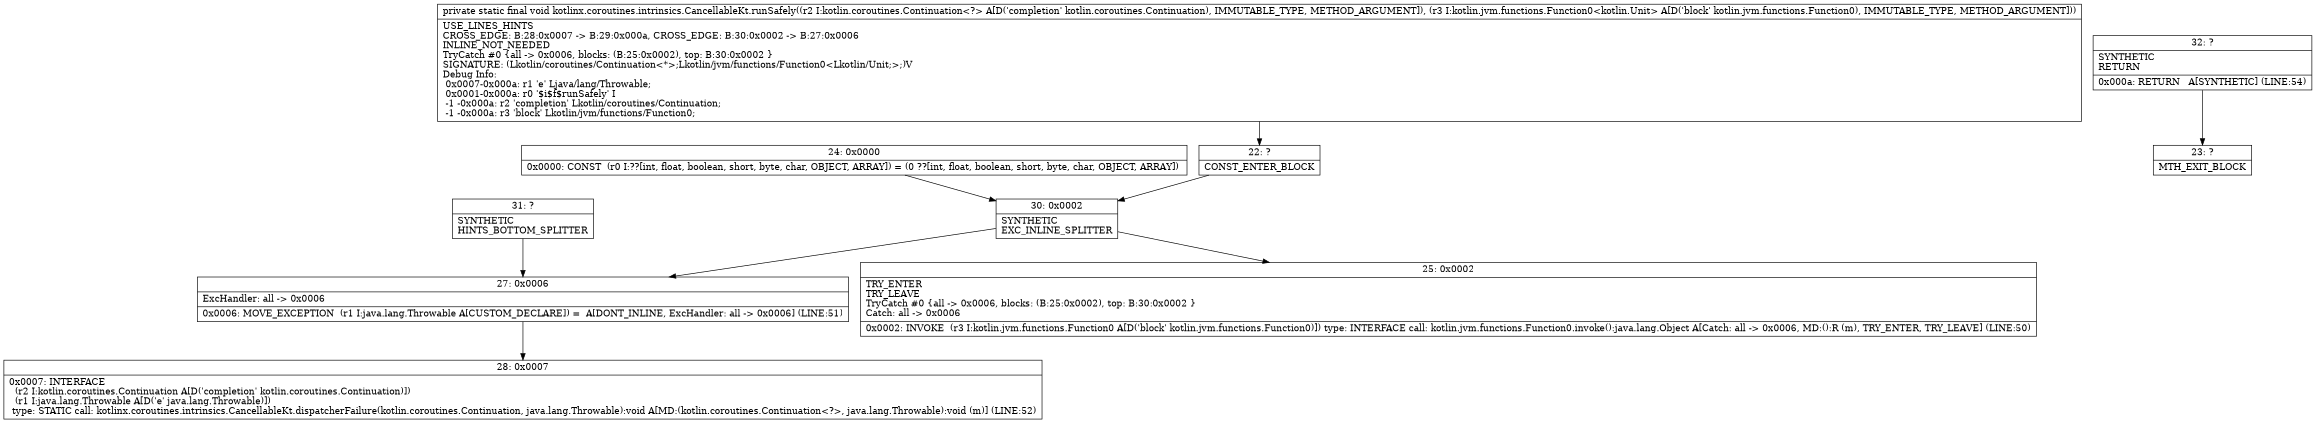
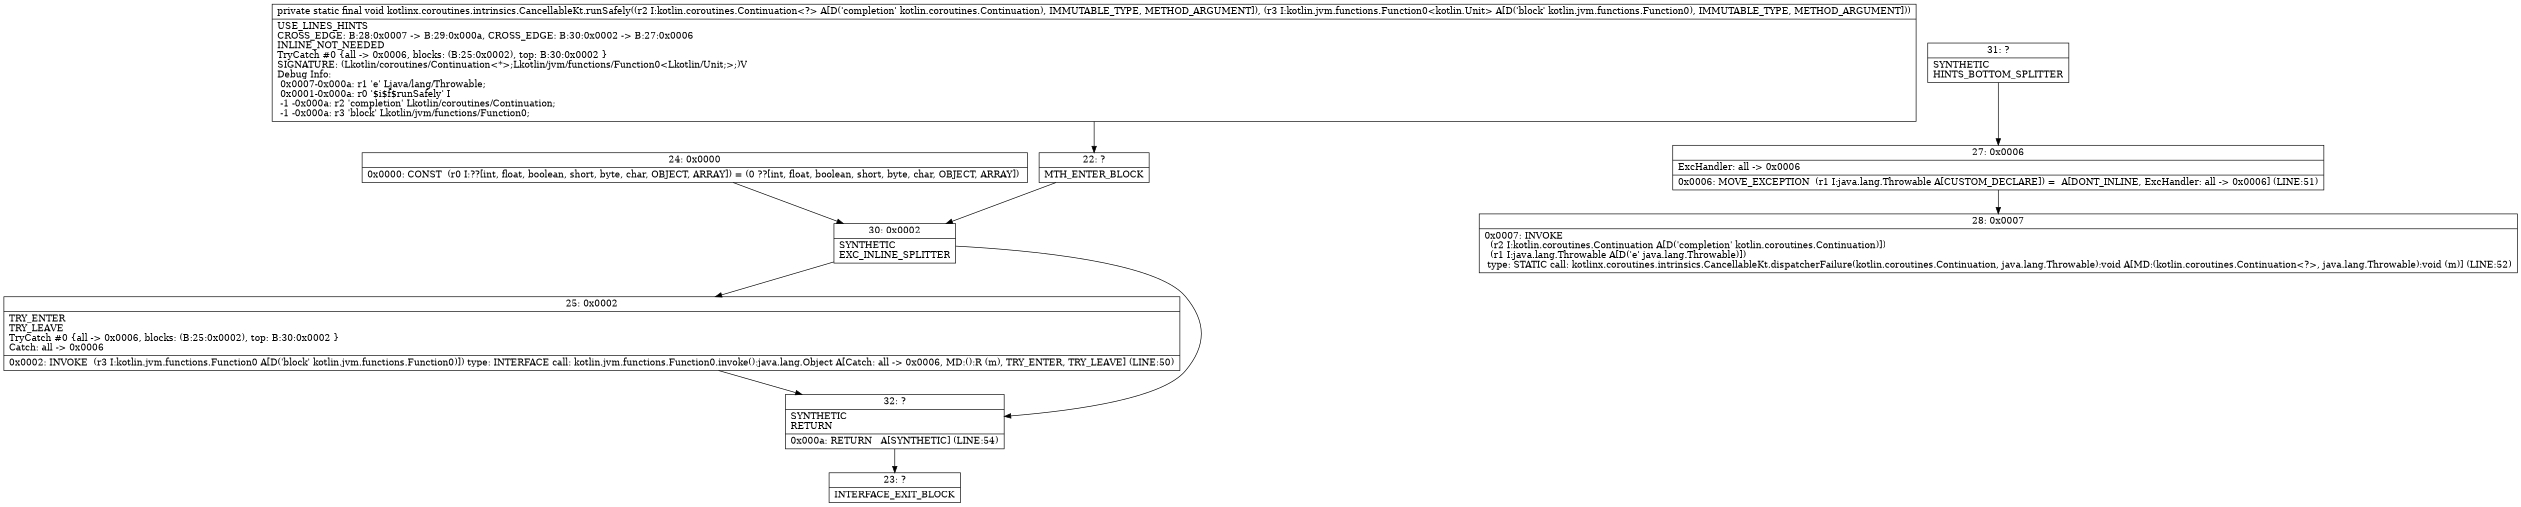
(1259, 167) -> (1094, 175)
(2202, 167) -> (895, 495)
(836, 252) -> (1193, 307)
(60, 382) -> (1527, 236)
none -> (757, 382)
